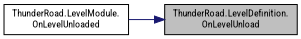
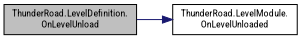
(142, 20) -> (150, 20)
